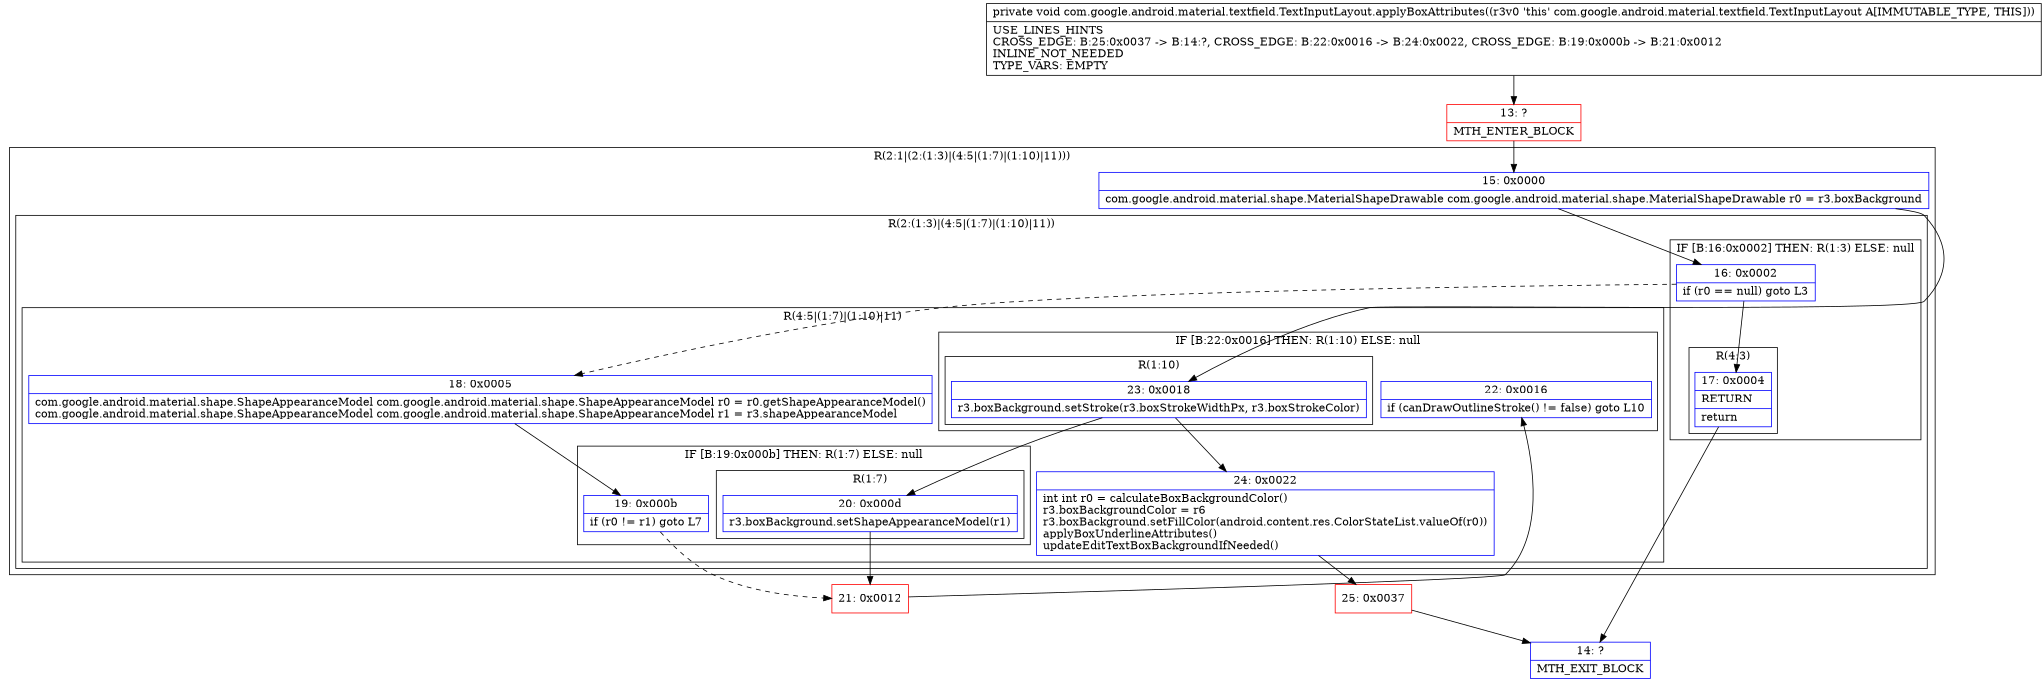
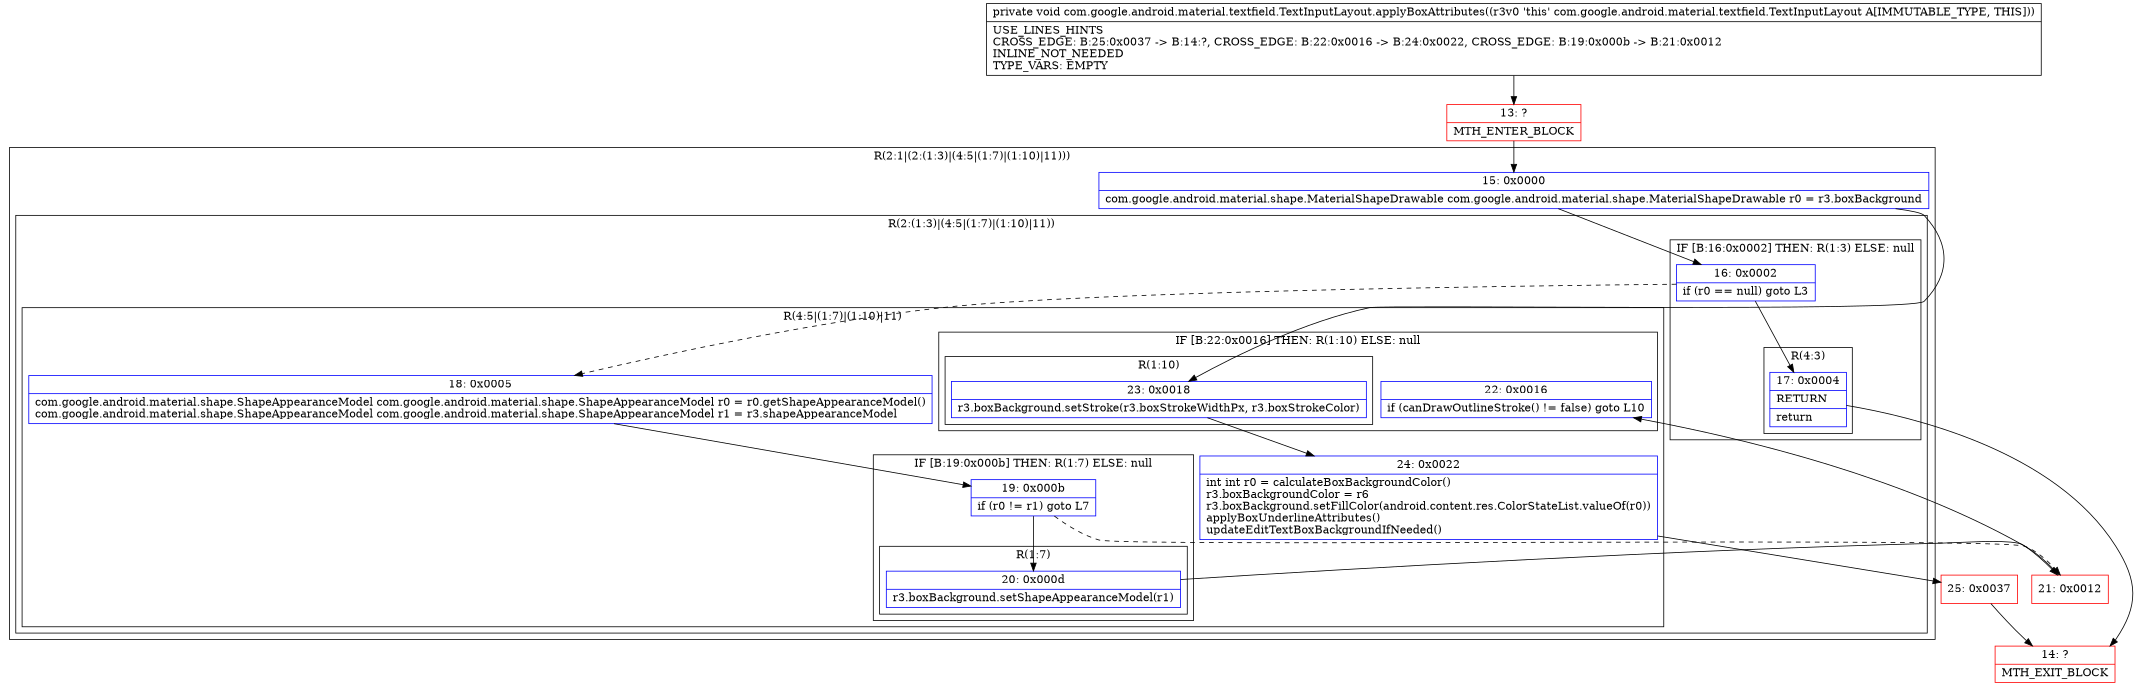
(1007, 452) -> (1033, 540)
(1590, 660) -> (2055, 664)
